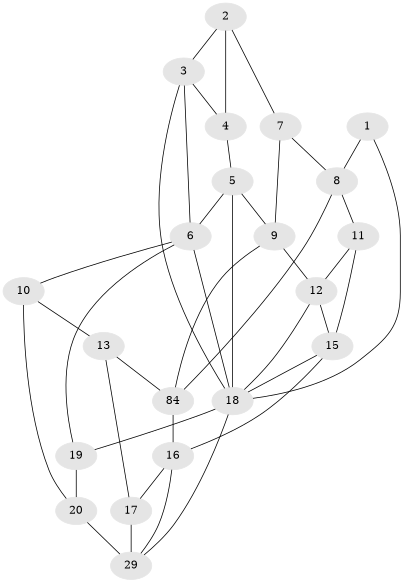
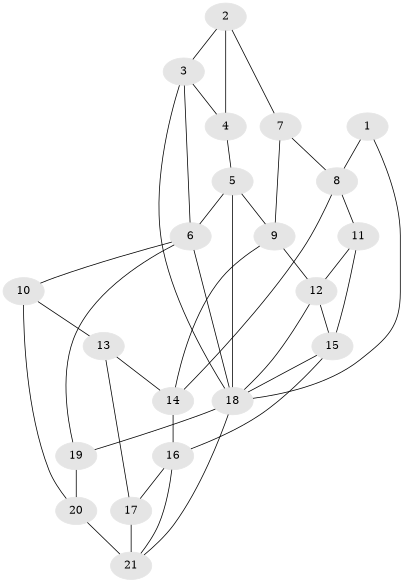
(173, 401) -> (173, 401)
(131, 566) -> (131, 566)
